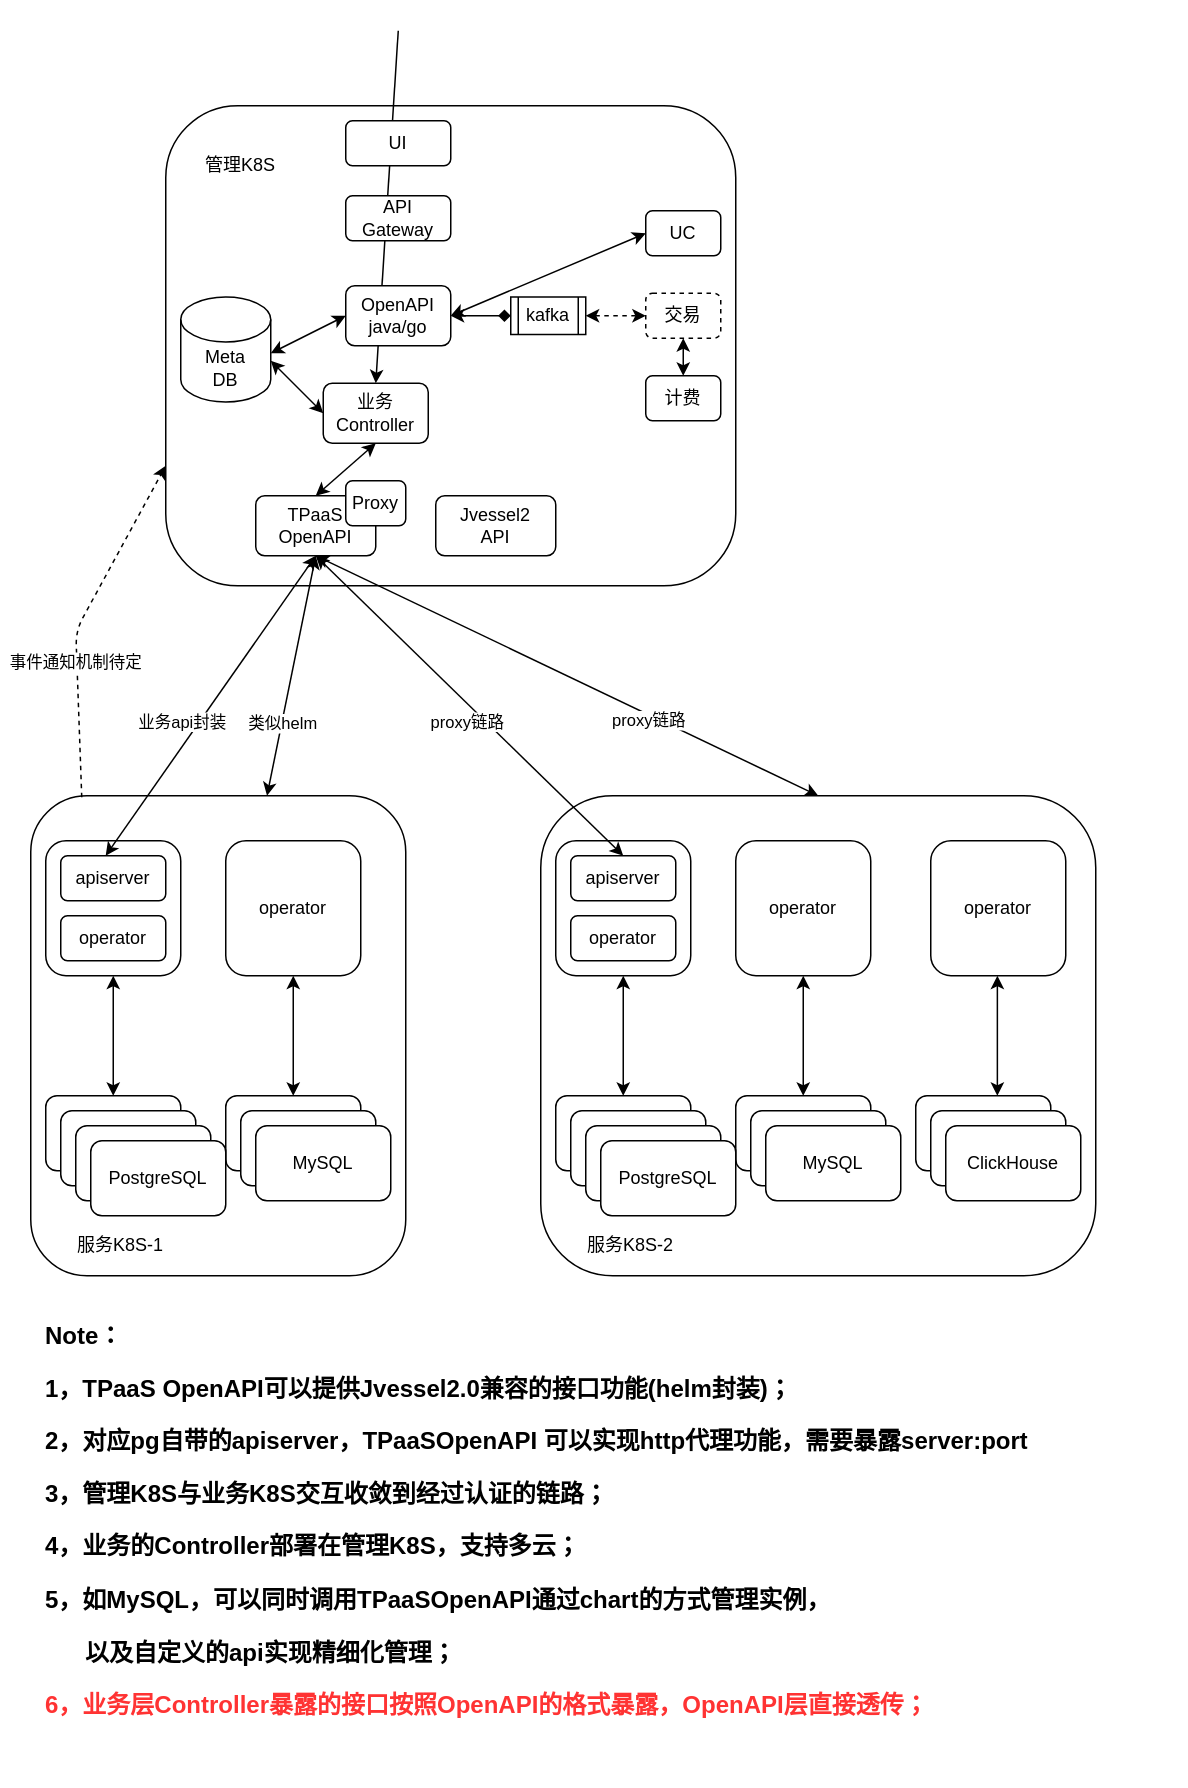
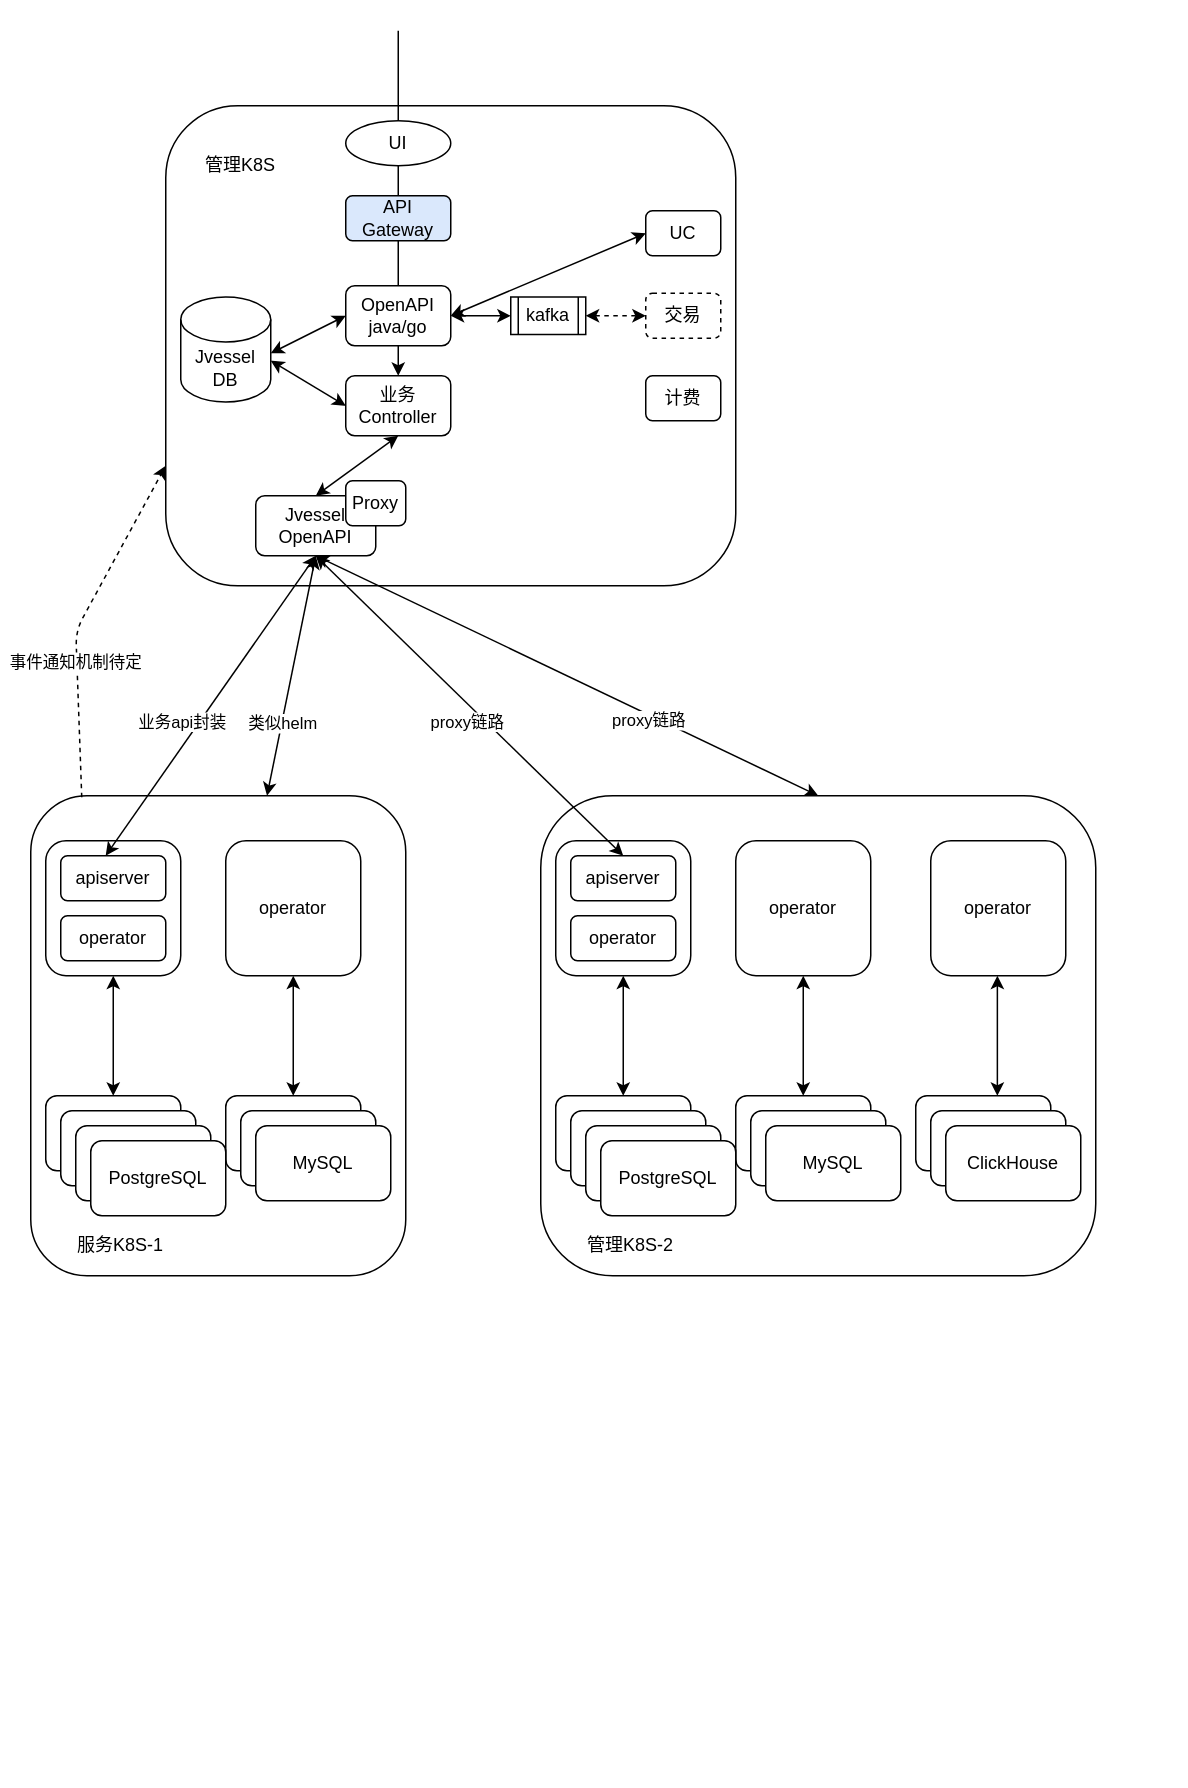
(398, 143) -> (398, 143)
(398, 218) -> (398, 218)
(498, 316) -> (499, 316)
(683, 357) -> none
(226, 368) -> (226, 368)
(376, 413) -> (398, 406)
(316, 526) -> (316, 526)
(496, 526) -> none
(631, 1246) -> (631, 1246)
(597, 1538) -> none
